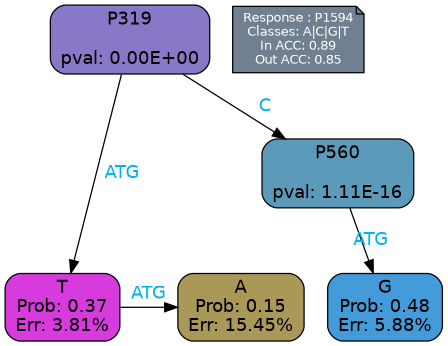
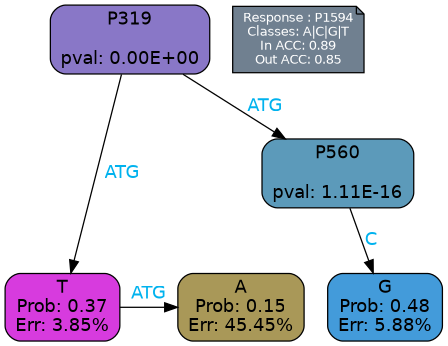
(265, 106) -> (265, 106)
(371, 240) -> (371, 240)
(62, 307) -> (62, 307)
(241, 307) -> (241, 307)
